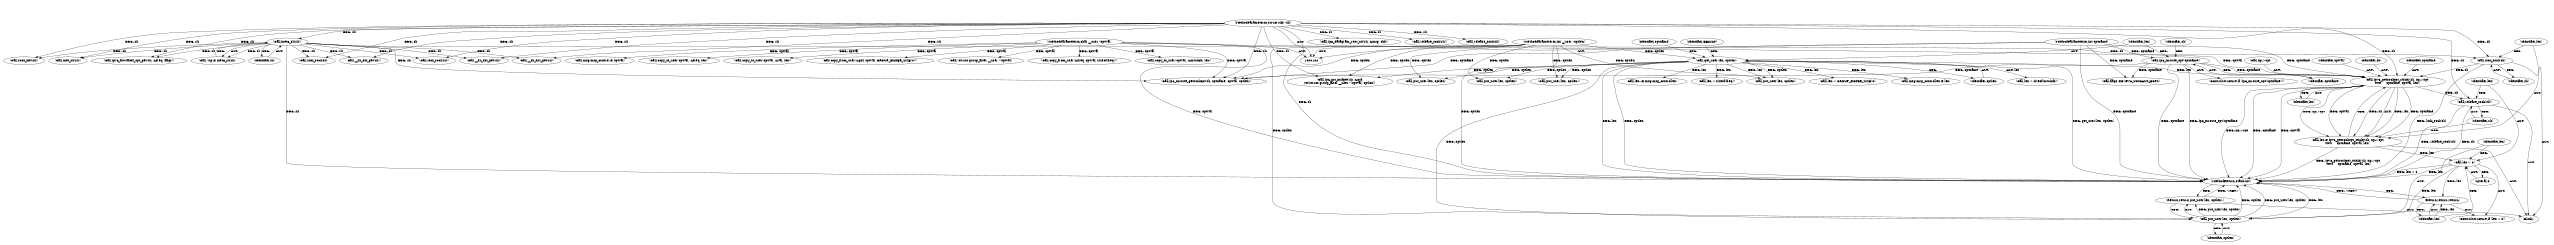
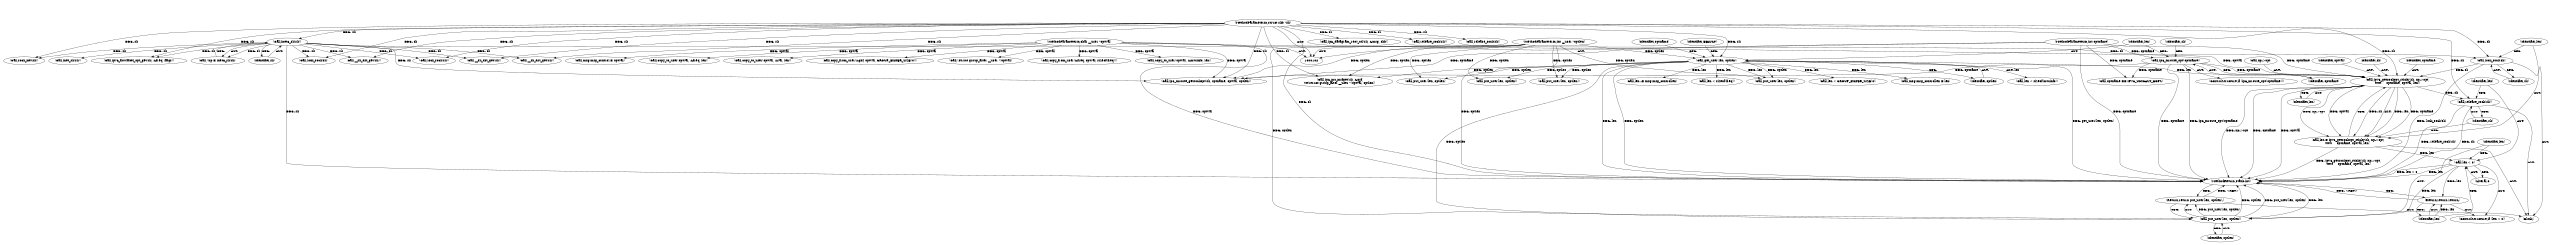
(652, 24) -> (1523, 28)
(2131, 82) -> (2131, 82)
